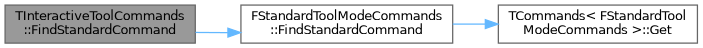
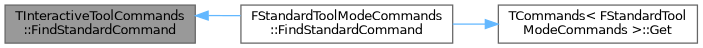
(212, 33) -> (225, 16)
